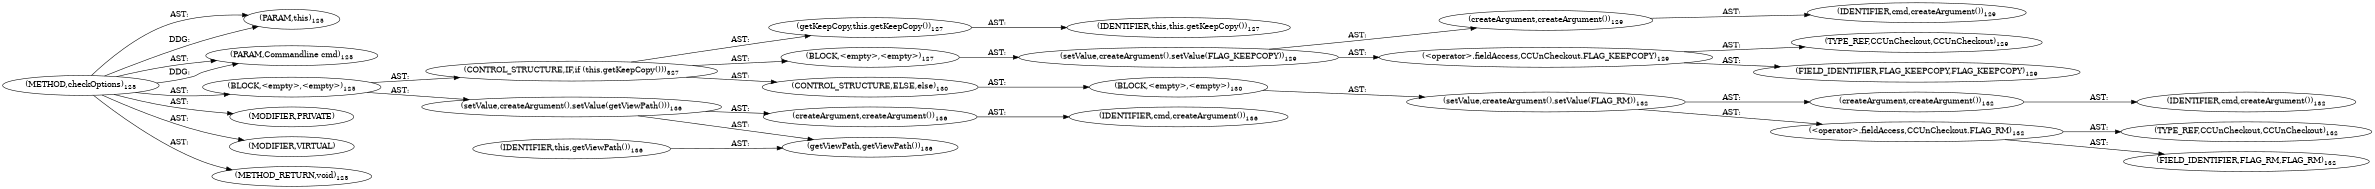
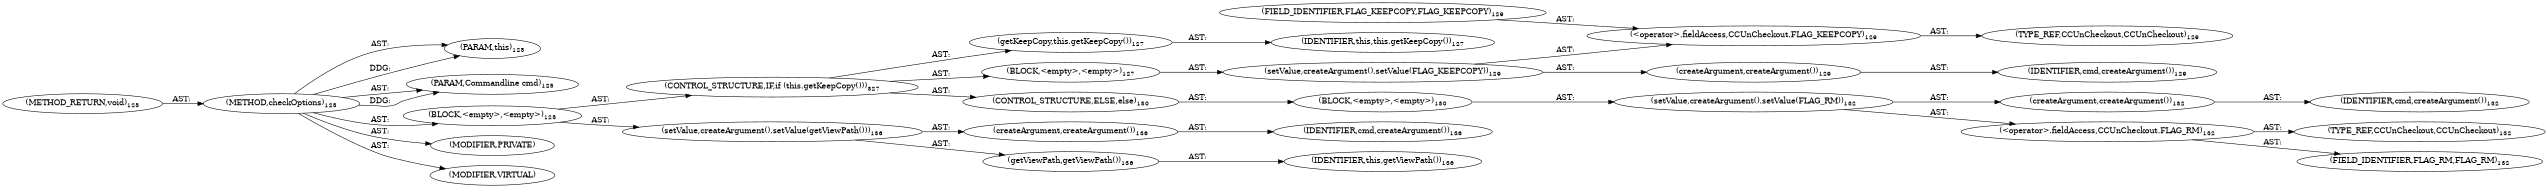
(1729, 65) -> (1565, 24)
(156, 139) -> (180, 104)
(724, 148) -> (1218, 162)
